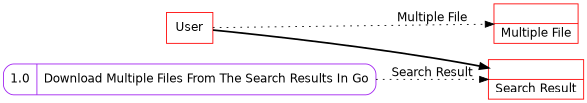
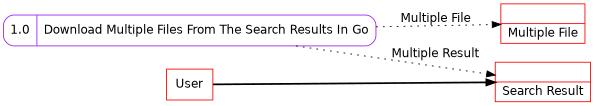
(349, 26) -> (434, 26)
(432, 73) -> (436, 54)
